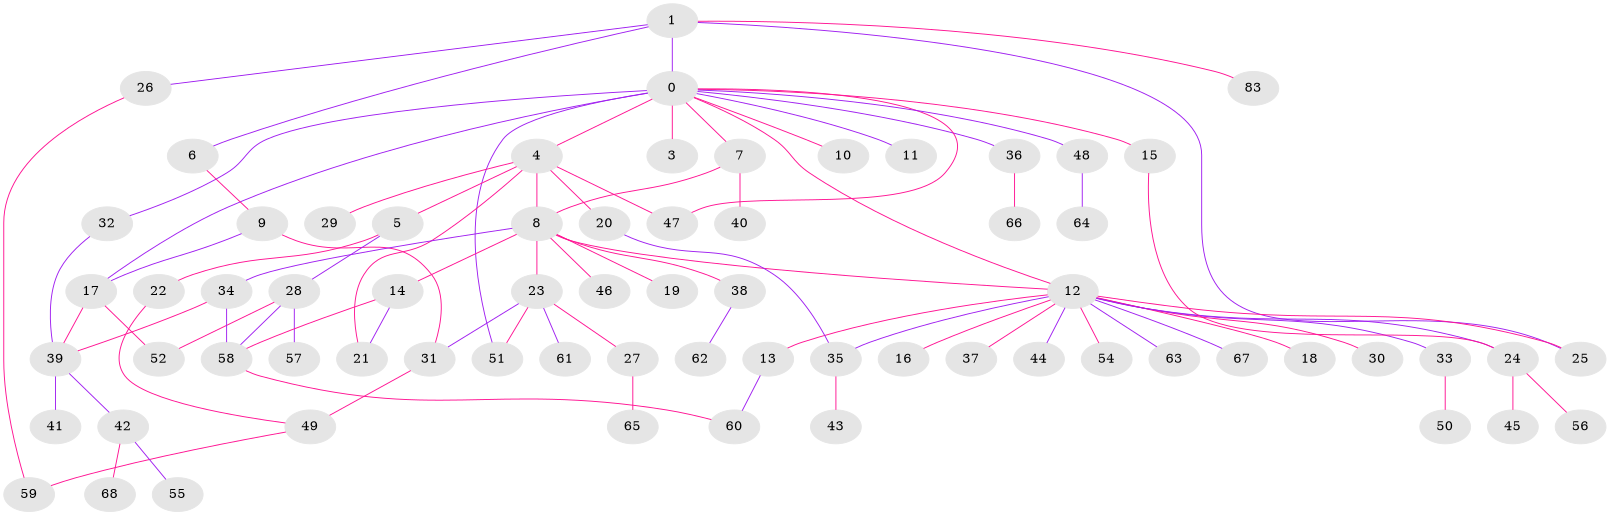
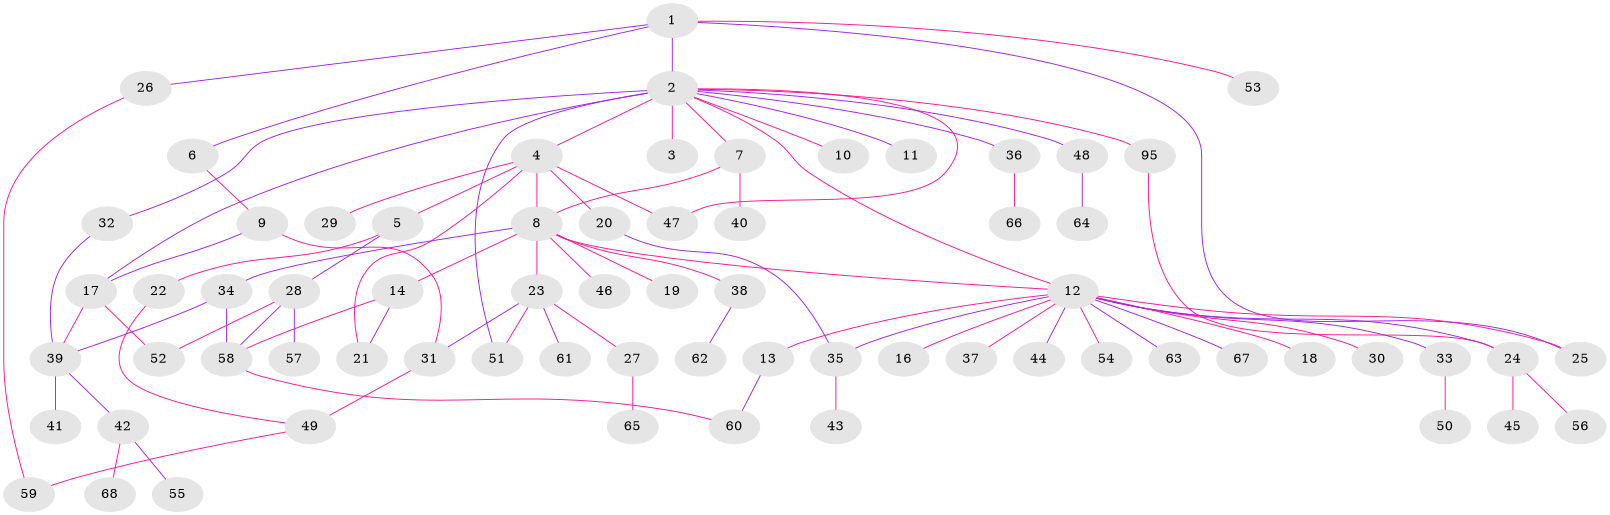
(672, 88) -> (672, 88)
(1253, 88) -> (1253, 88)
(1150, 156) -> (1150, 156)
(143, 328) -> (143, 328)
